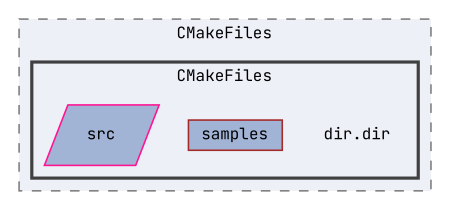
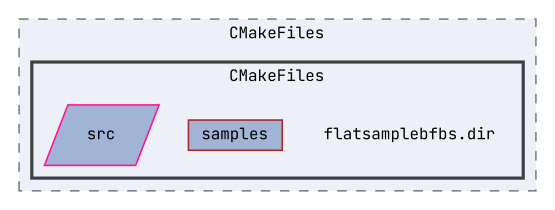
(358, 135) -> (410, 135)
